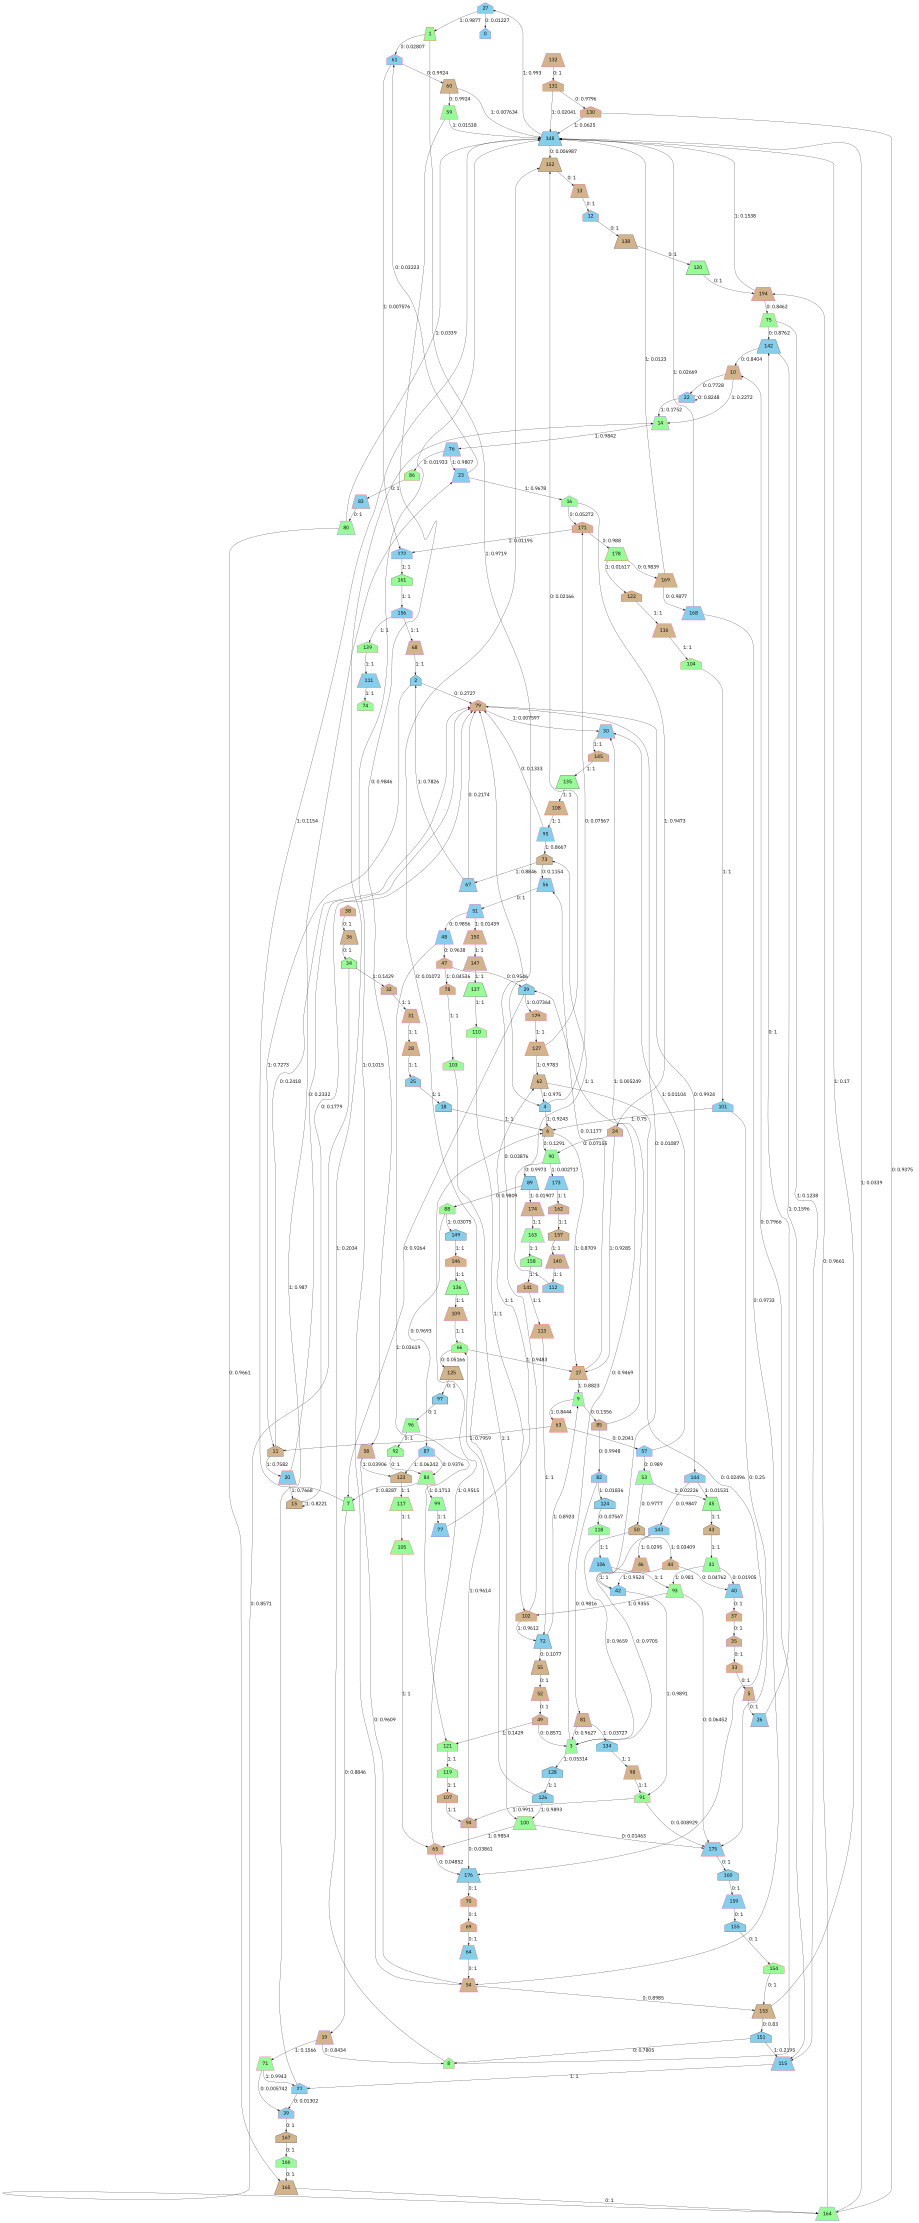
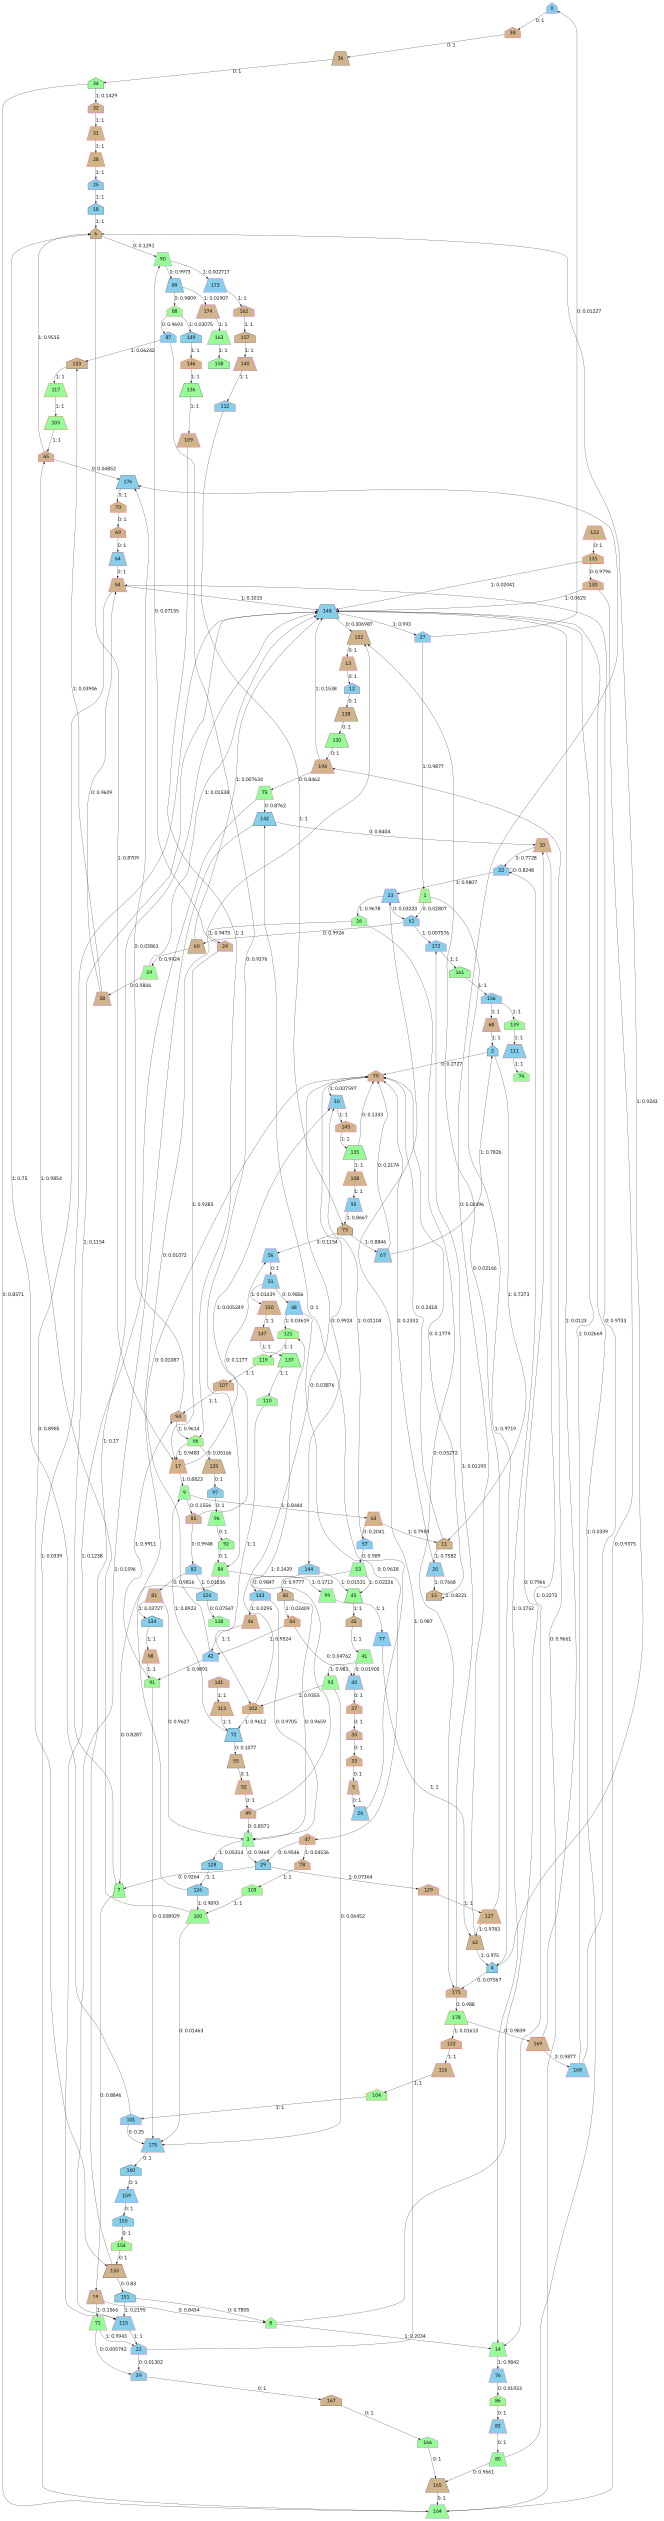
none -> (533, 20)
(451, 463) -> (446, 882)
(619, 567) -> (467, 2031)
(520, 767) -> (362, 1114)
(530, 1273) -> none
(601, 1565) -> none
